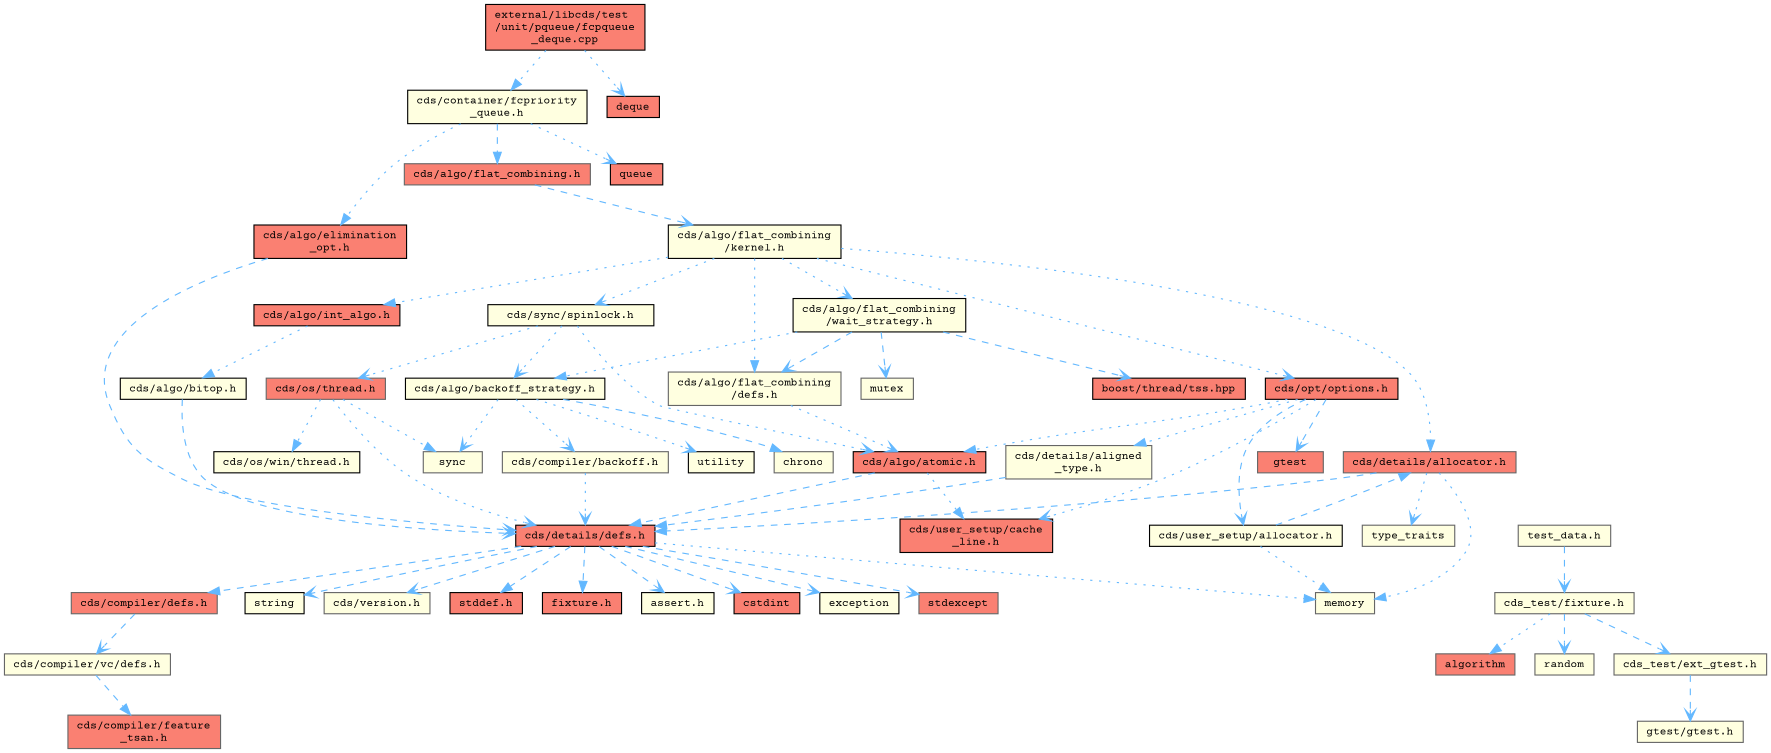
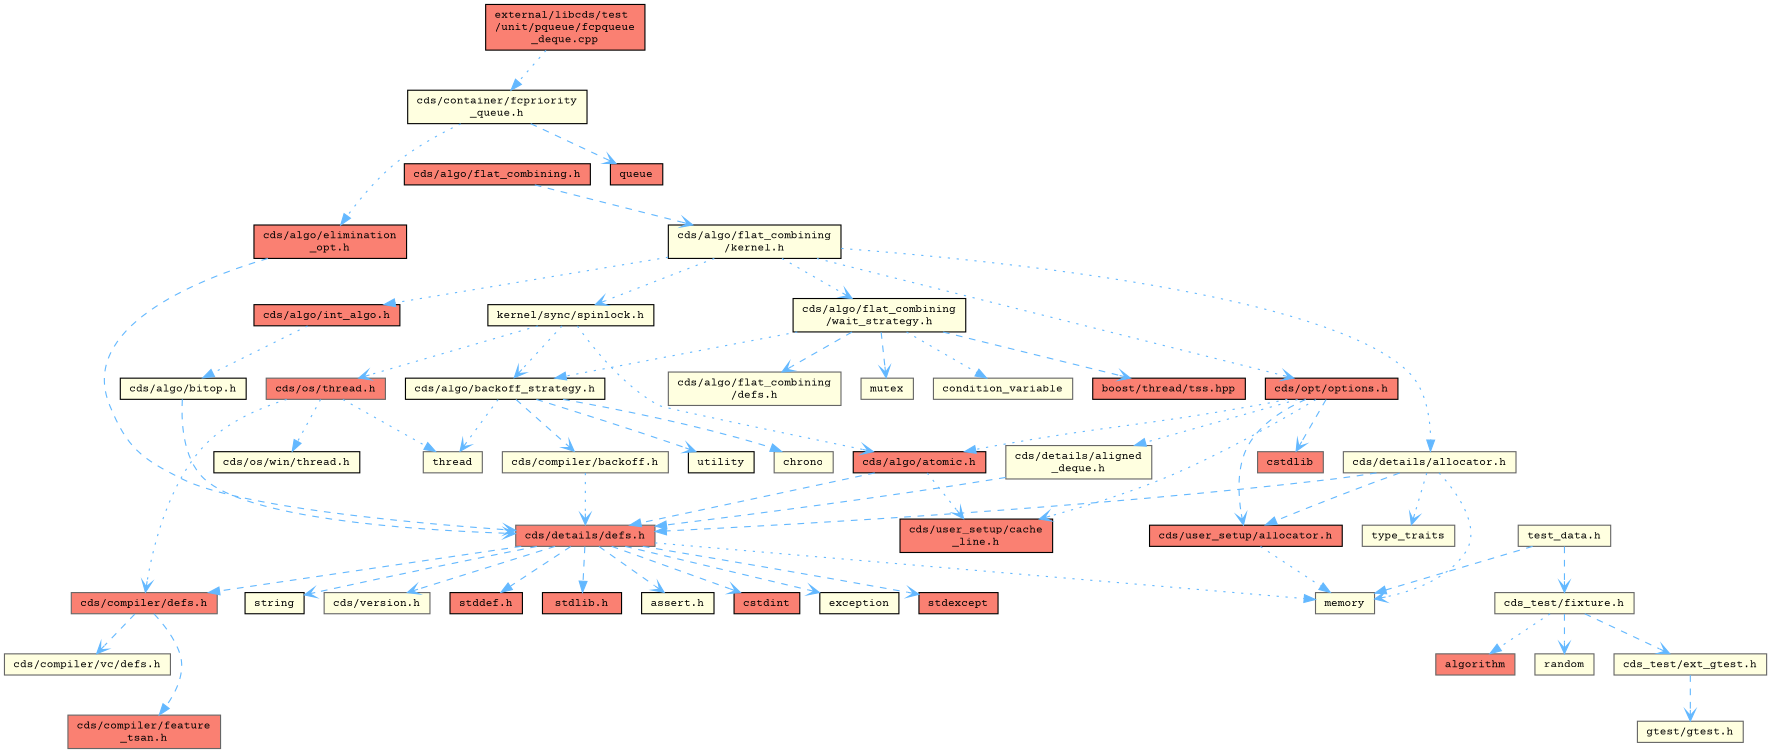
(633, 107) -> none
(497, 138) -> none
(568, 141) -> (568, 141)
(497, 174) -> (497, 174)
(755, 310) -> none
(571, 315) -> (571, 315)
none -> (1003, 389)
(541, 422) -> (541, 422)
(611, 423) -> (611, 423)
(839, 426) -> none
(453, 462) -> (453, 462)
(1079, 462) -> (1079, 462)
(1290, 462) -> (1290, 462)
(1430, 462) -> (1430, 462)
(416, 480) -> (185, 472)
(944, 494) -> (944, 494)
(1338, 502) -> (1337, 496)
(585, 536) -> (585, 536)
(1246, 536) -> (1246, 536)
(1464, 554) -> (1464, 554)
none -> (1463, 567)
(582, 603) -> (582, 603)
(959, 603) -> (959, 603)
(109, 691) -> (181, 658)
